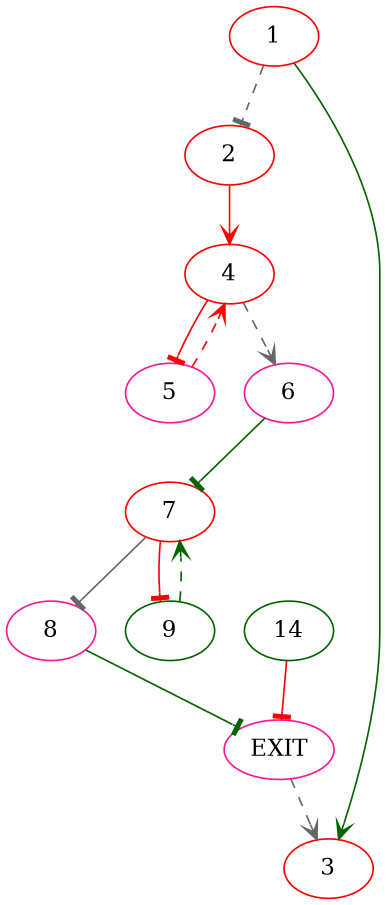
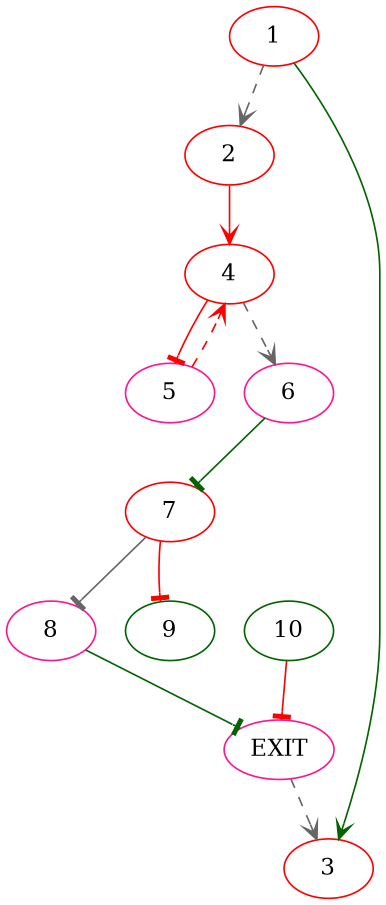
(255, 88) -> (255, 88)
(181, 580) -> none
(289, 631) -> (289, 631)
